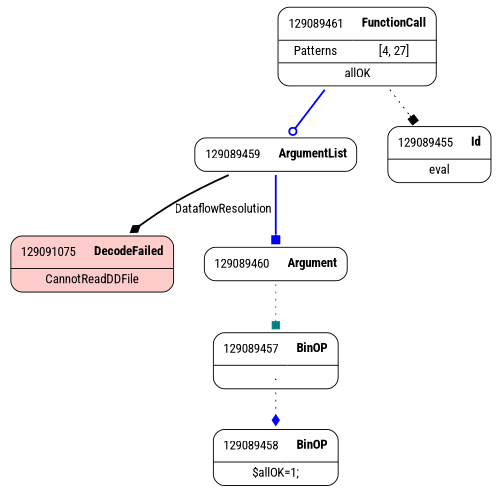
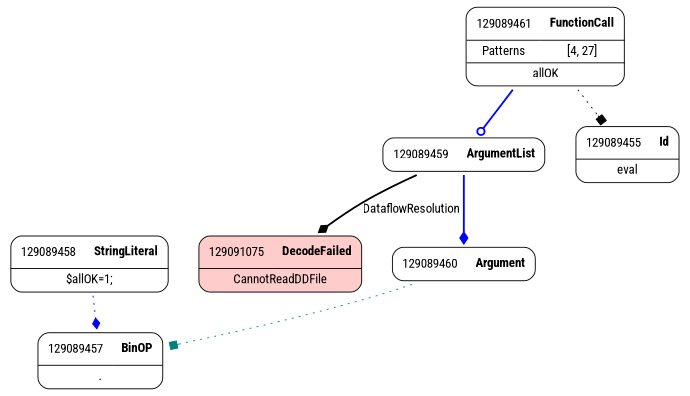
(276, 205) -> (464, 204)
(276, 404) -> (94, 307)
(312, 445) -> (126, 251)
